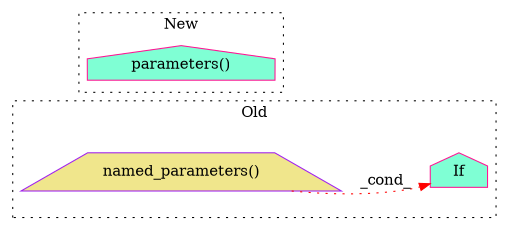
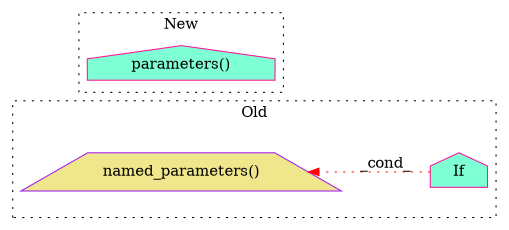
(356, 194) -> (375, 172)
